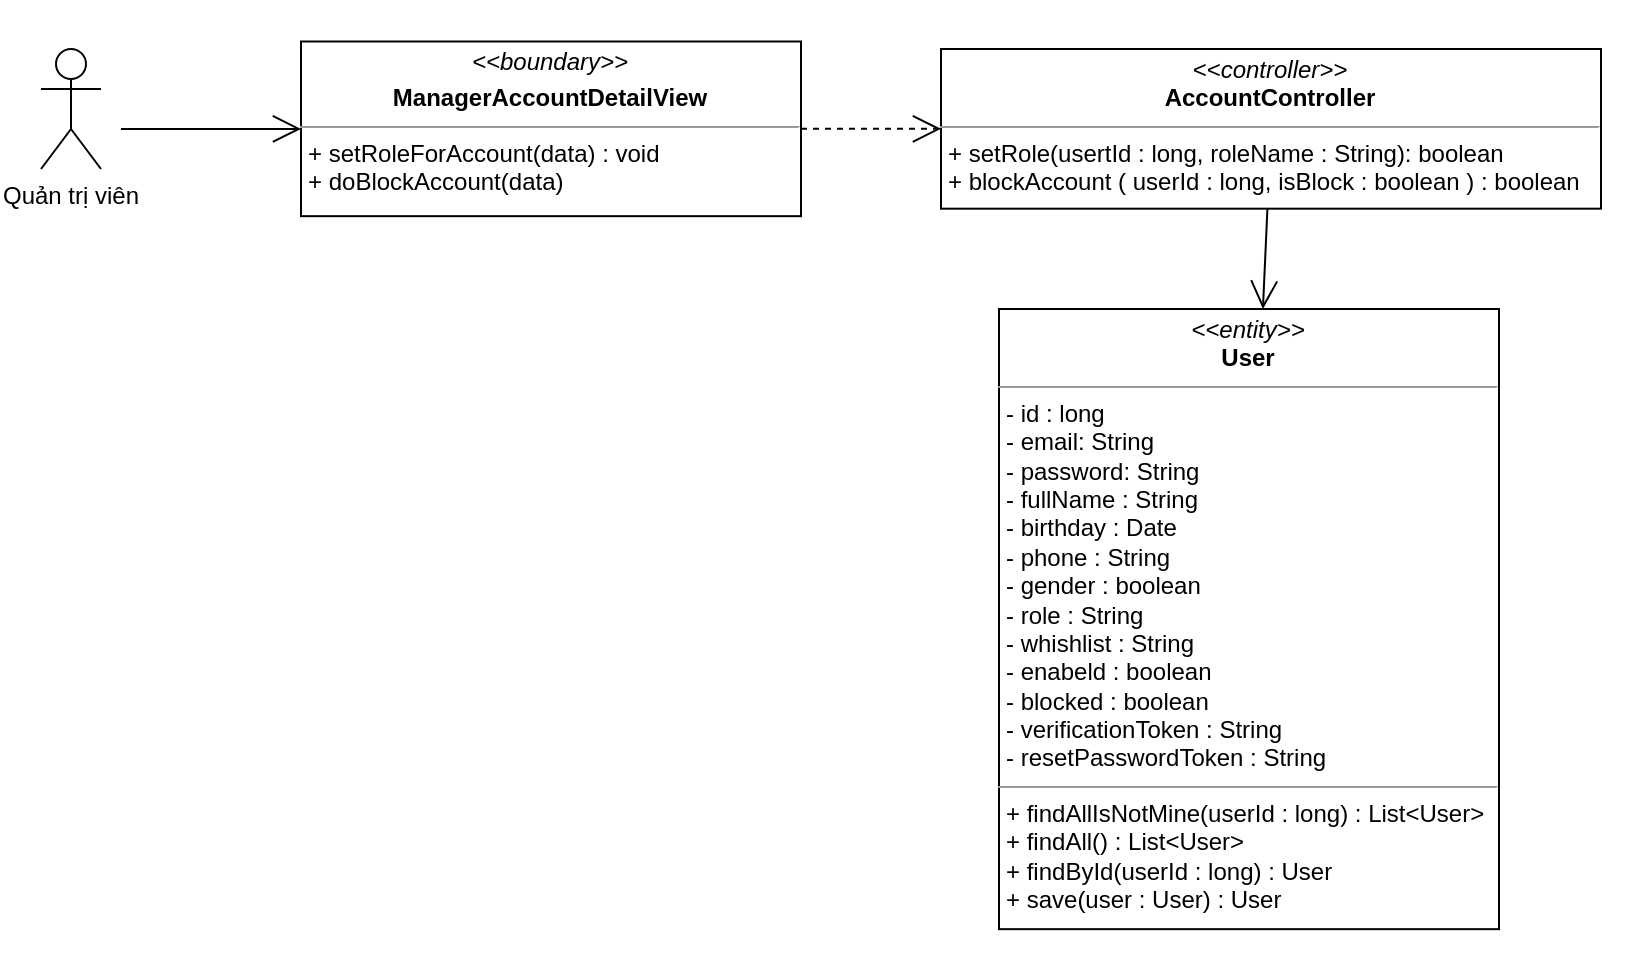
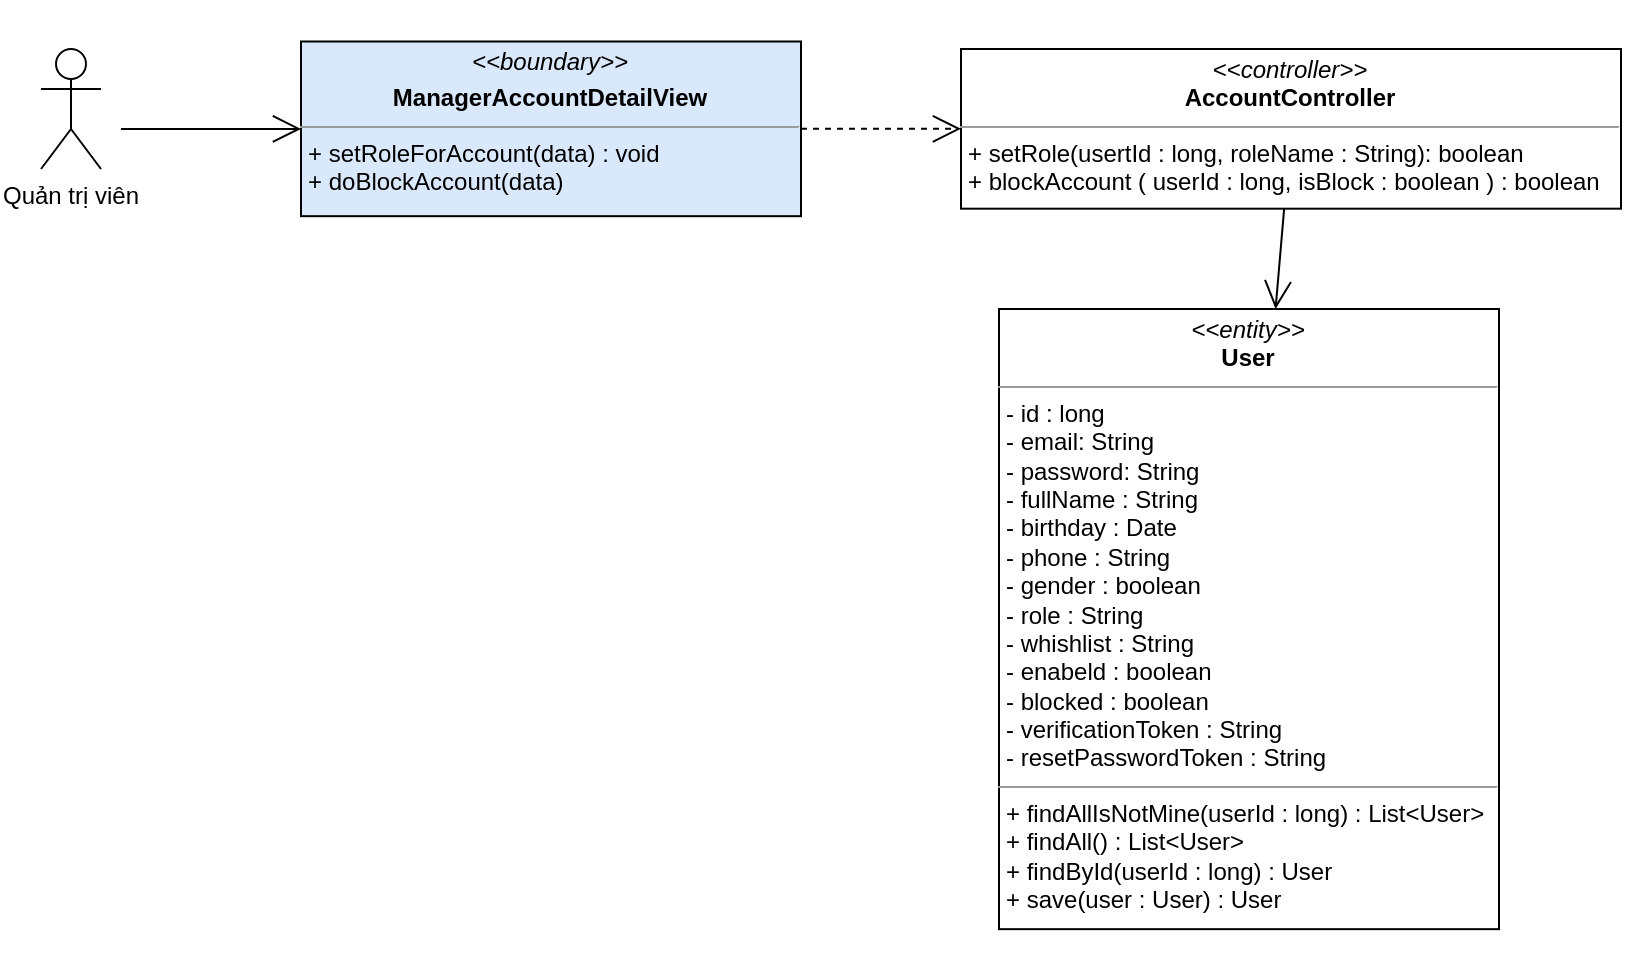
(551, 129) -> (551, 129)
(1271, 129) -> (1291, 129)
